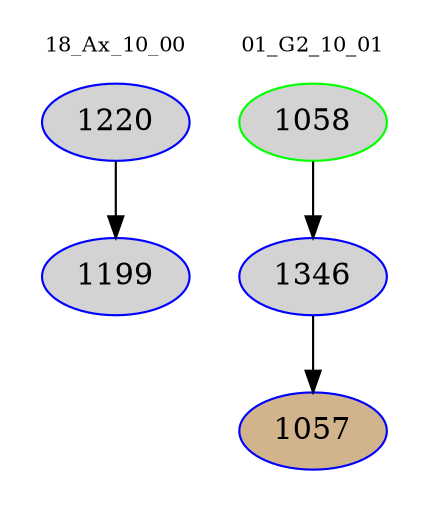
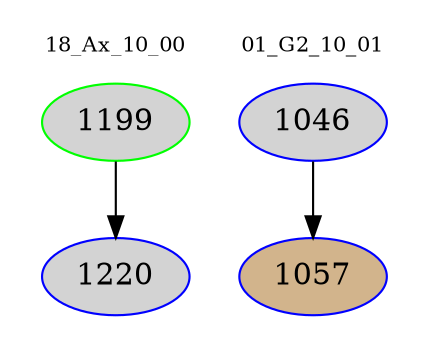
(313, 122) -> none
(116, 189) -> (116, 189)
(116, 277) -> (116, 122)
(313, 277) -> (313, 122)
